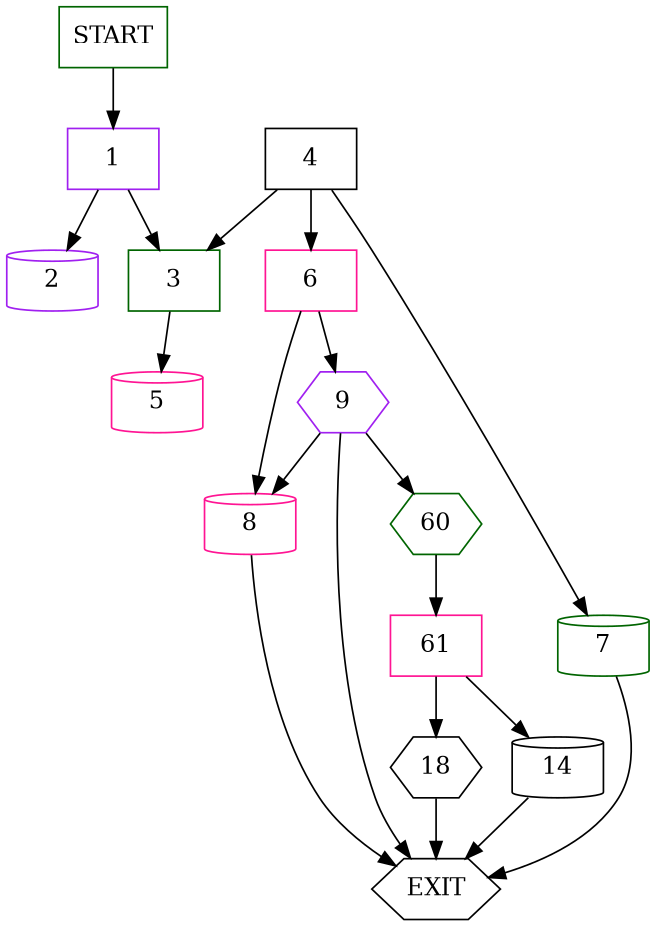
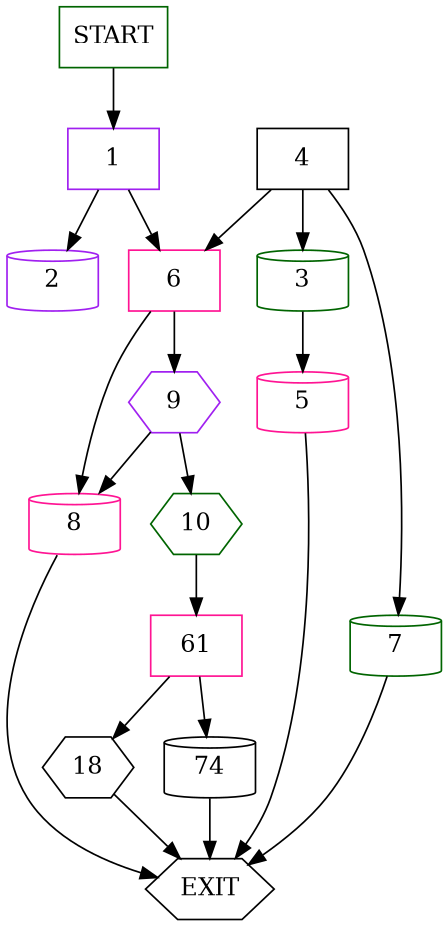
(140, 212) -> (140, 212)
(174, 281) -> (303, 281)
(436, 524) -> (196, 524)
(343, 644) -> (303, 644)
(558, 767) -> (210, 767)
